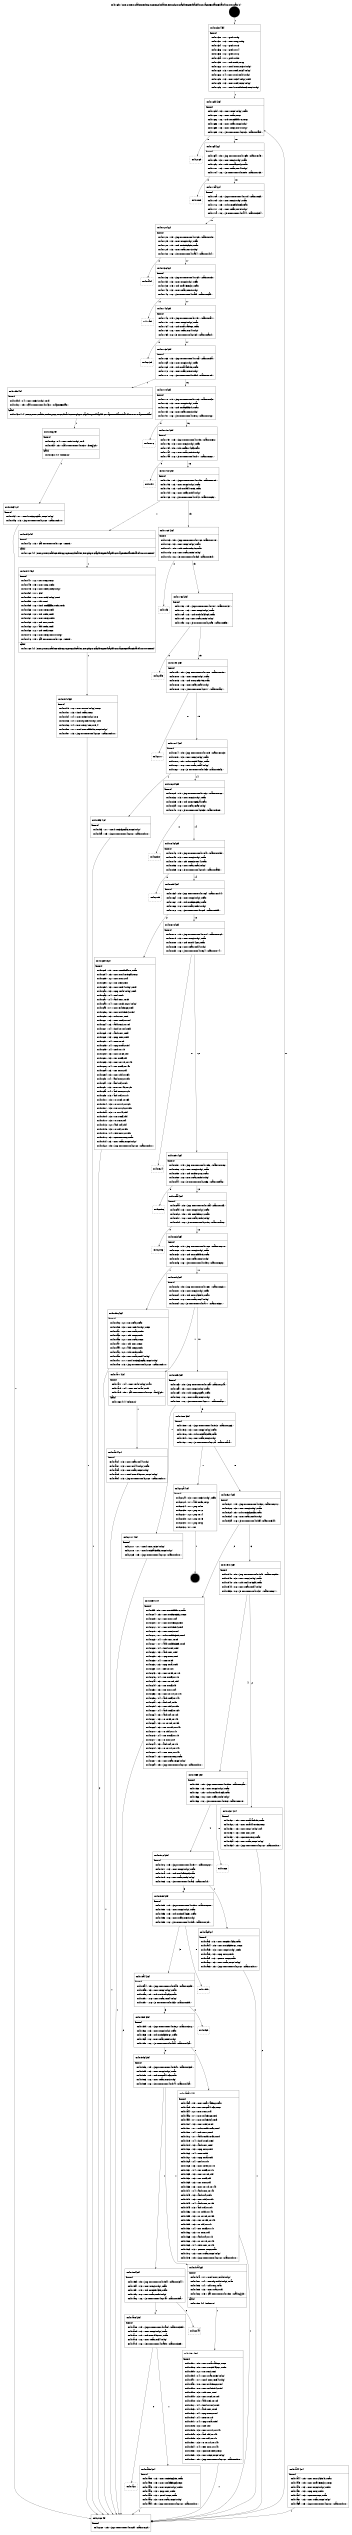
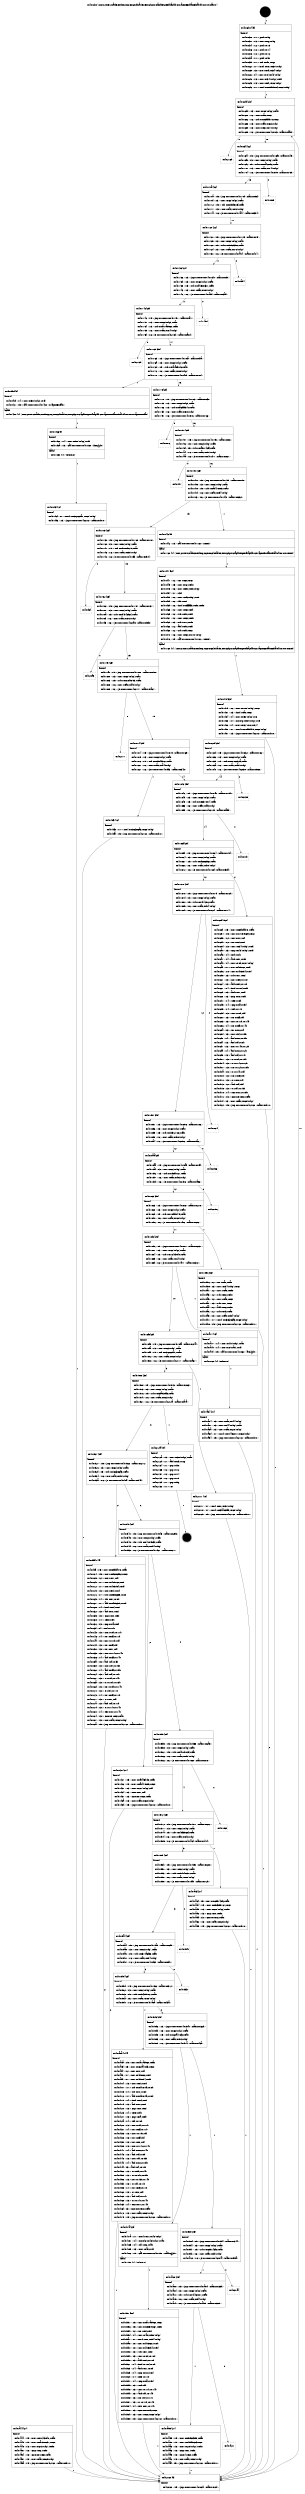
(159, 302) -> (203, 302)
(195, 776) -> (181, 777)
